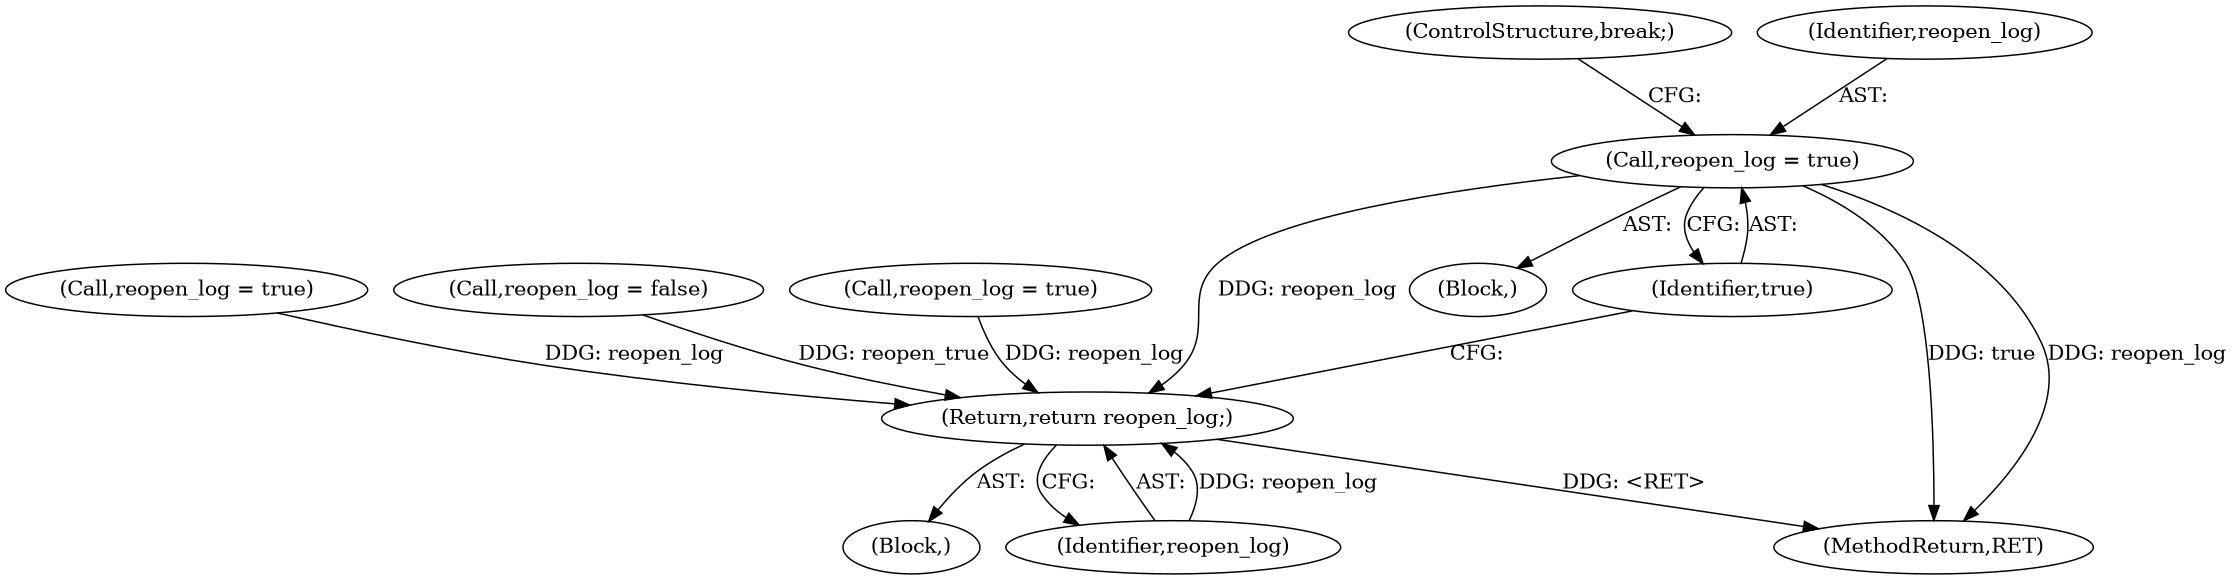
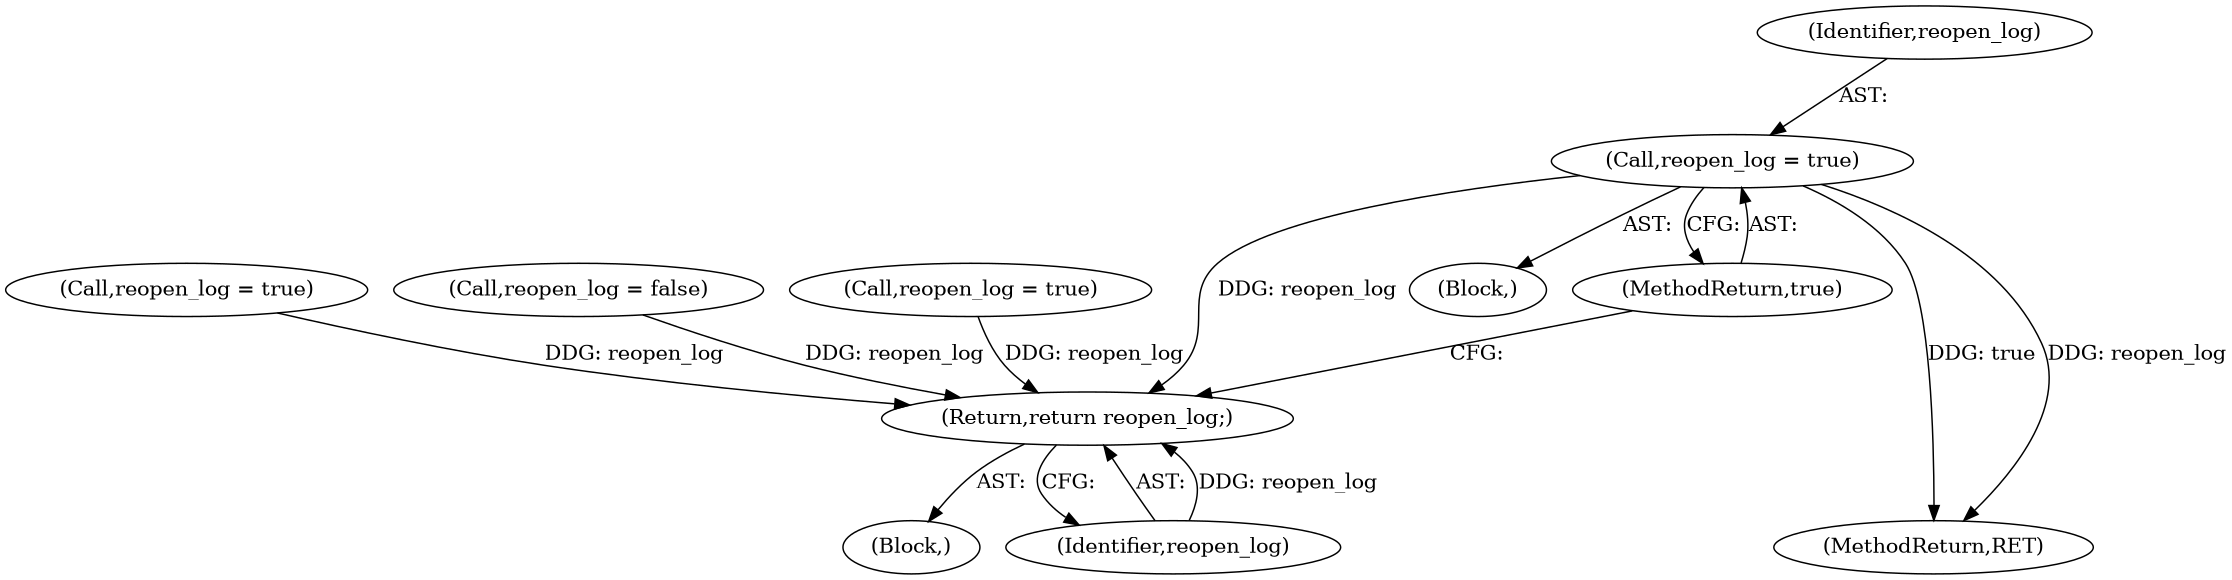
(1540, 33) -> none
(1732, 290) -> (1732, 290)
(894, 354) -> (894, 354)
(1510, 483) -> none
